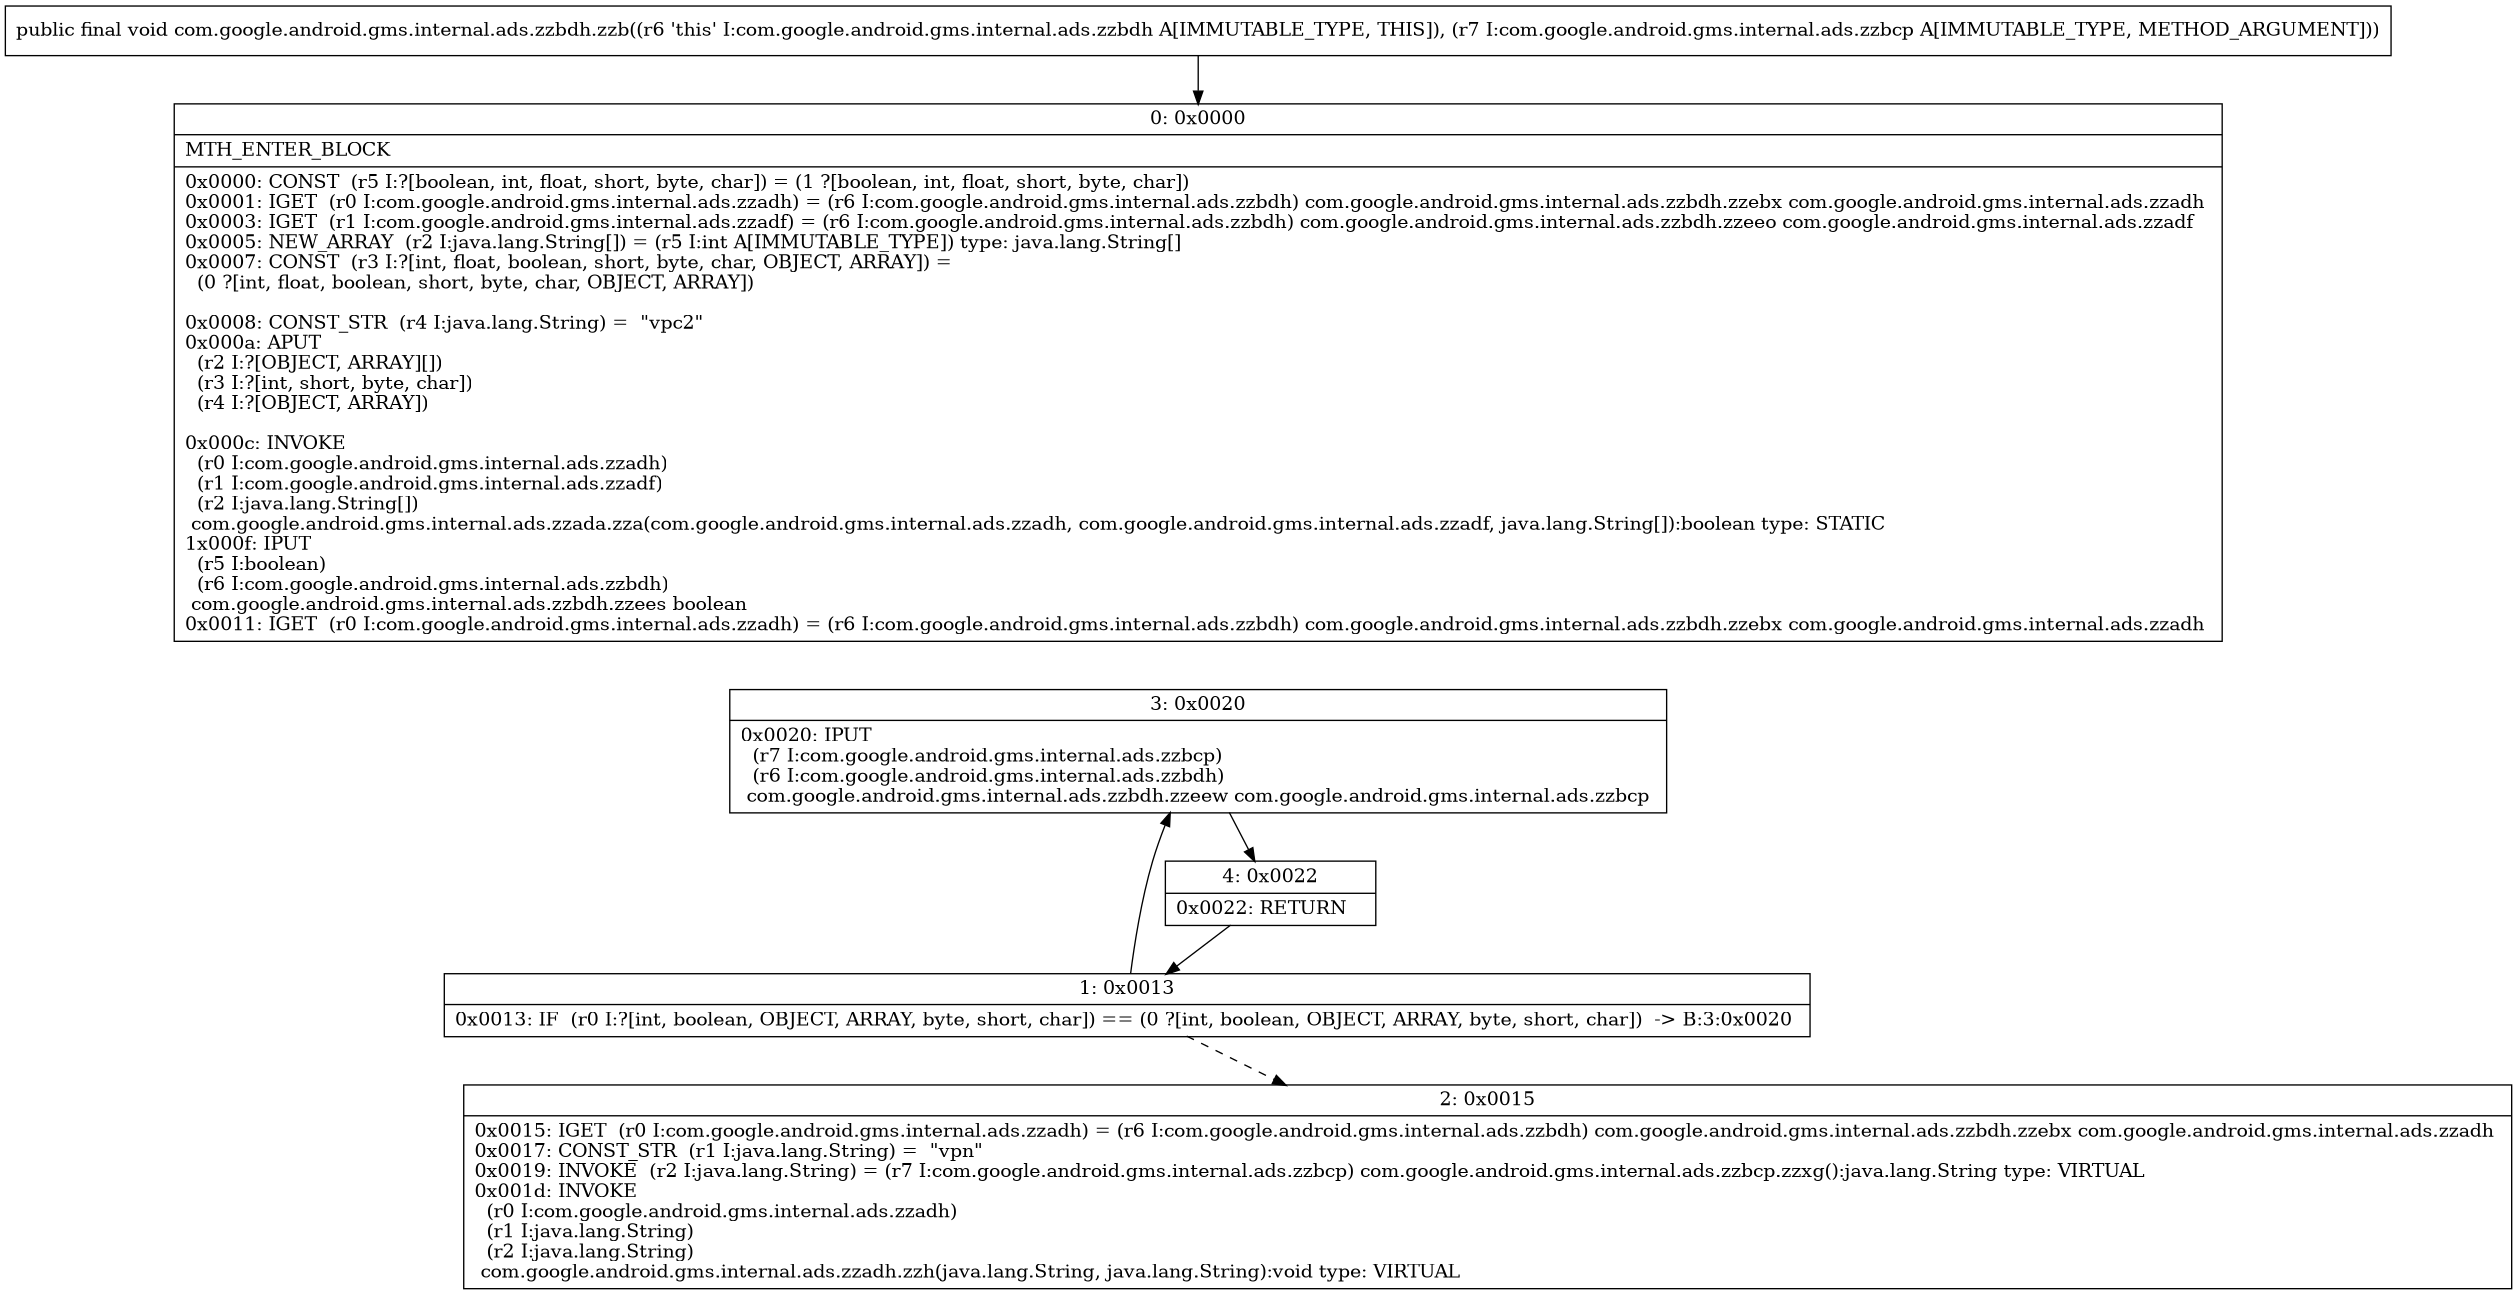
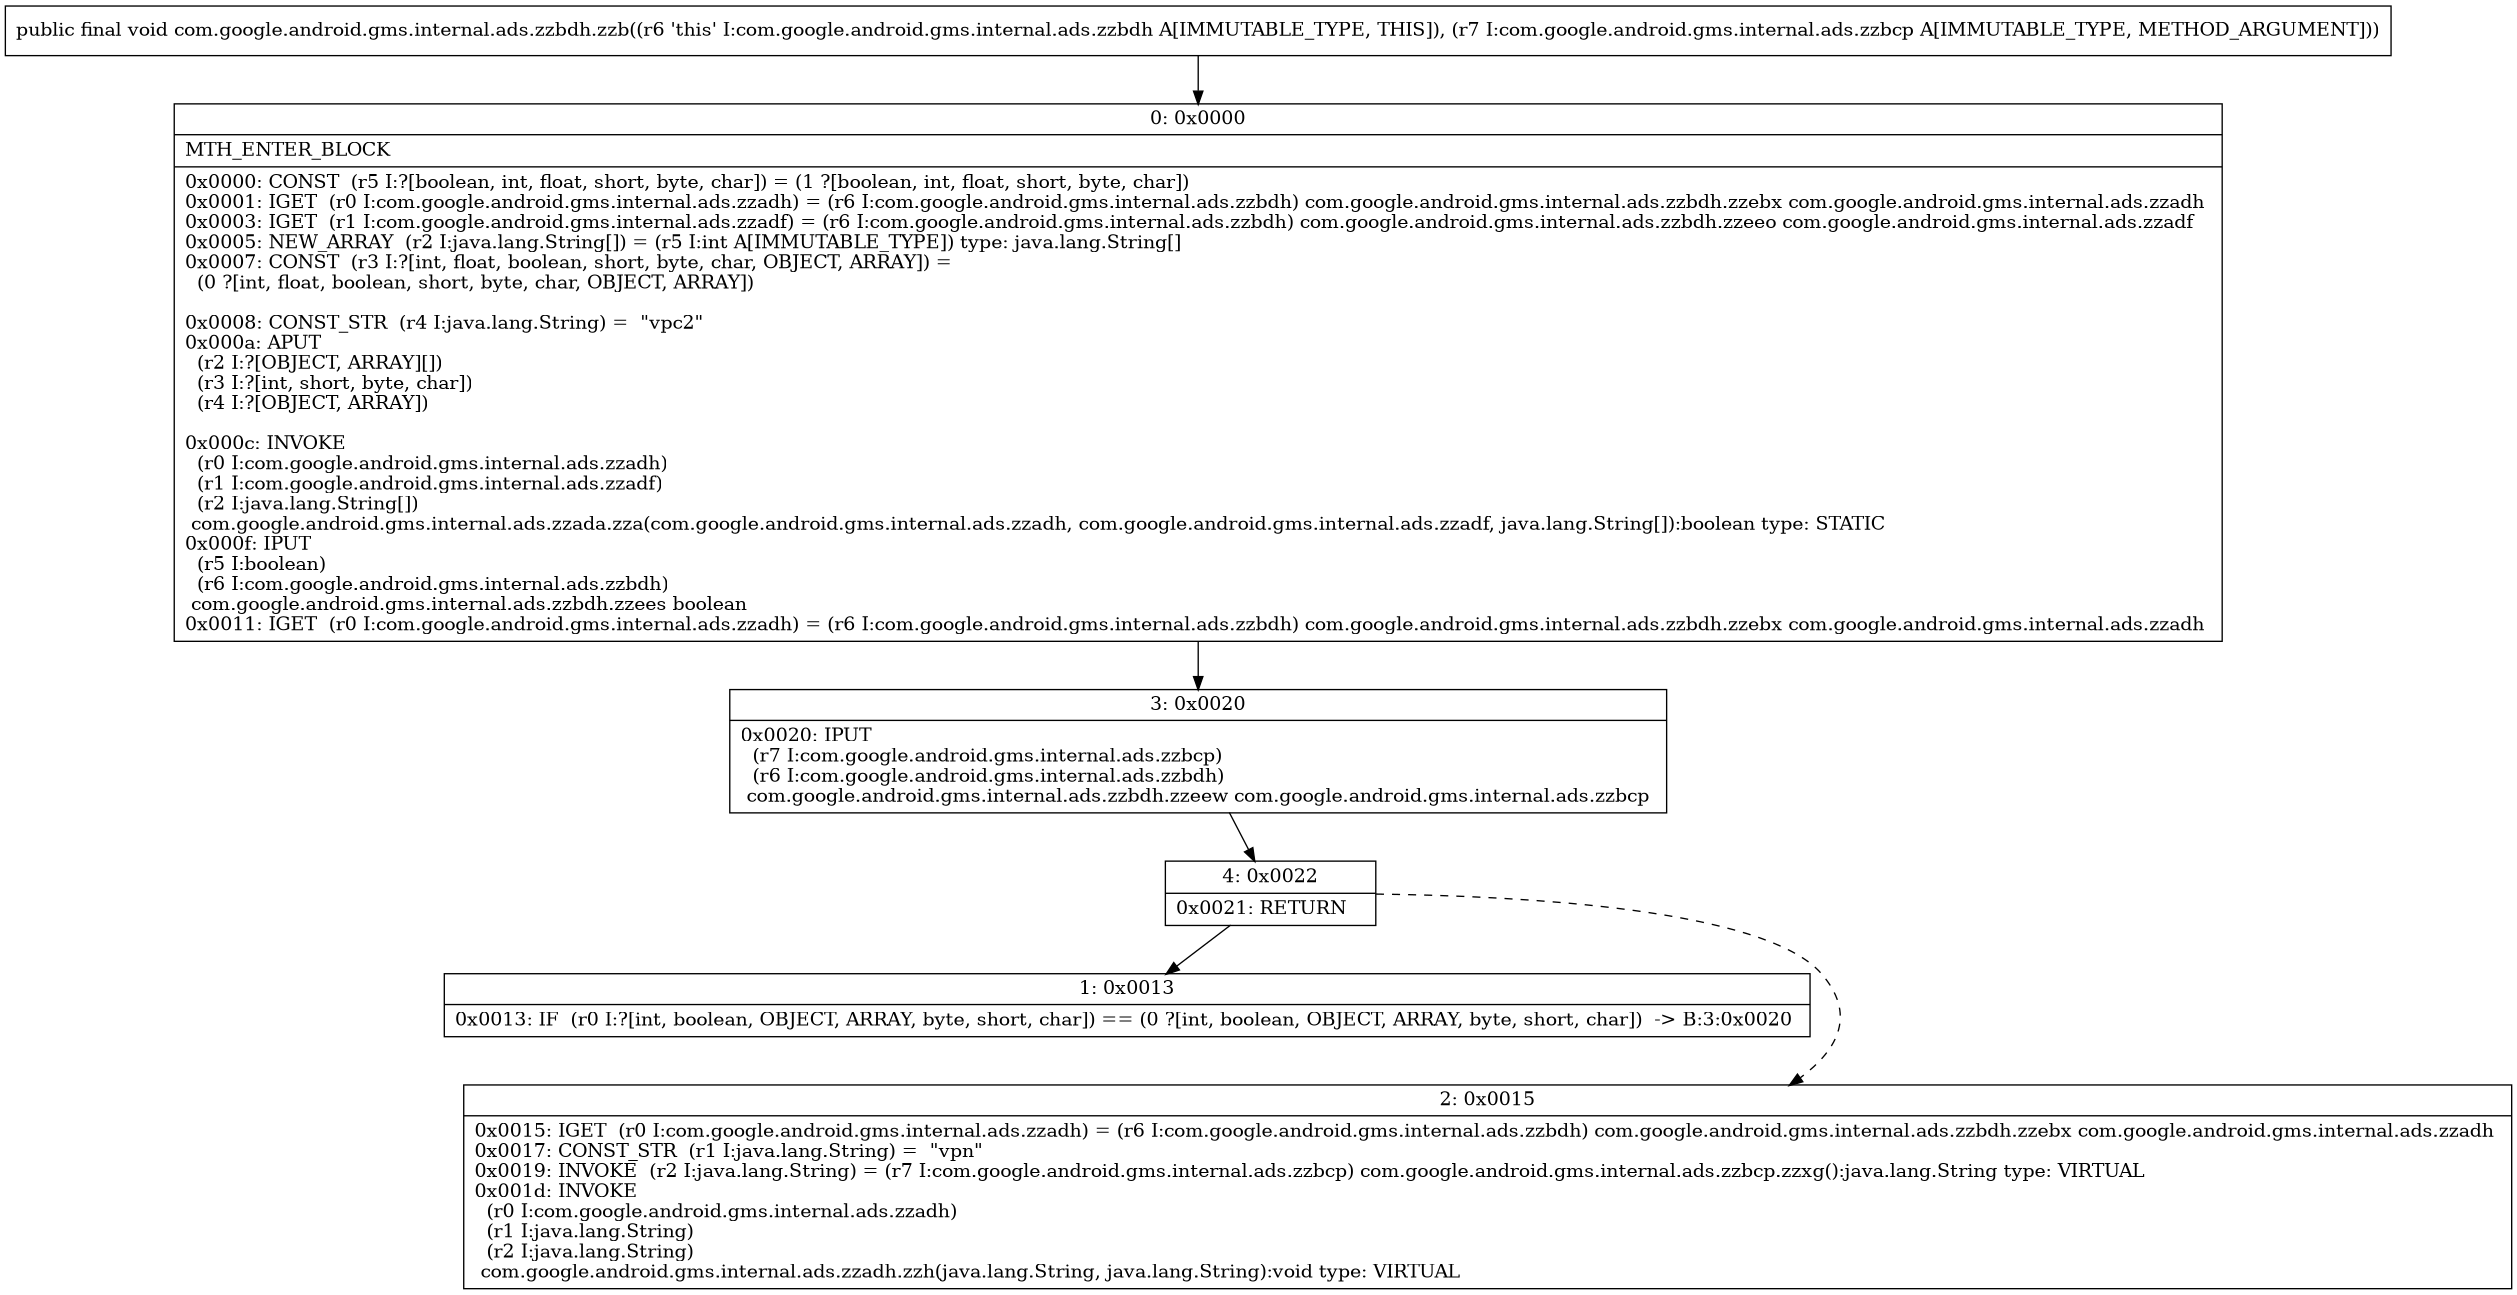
(254, 544) -> (254, 544)
(1143, 898) -> (1198, 659)
(1271, 909) -> (1271, 909)
(1230, 1058) -> (1666, 916)
